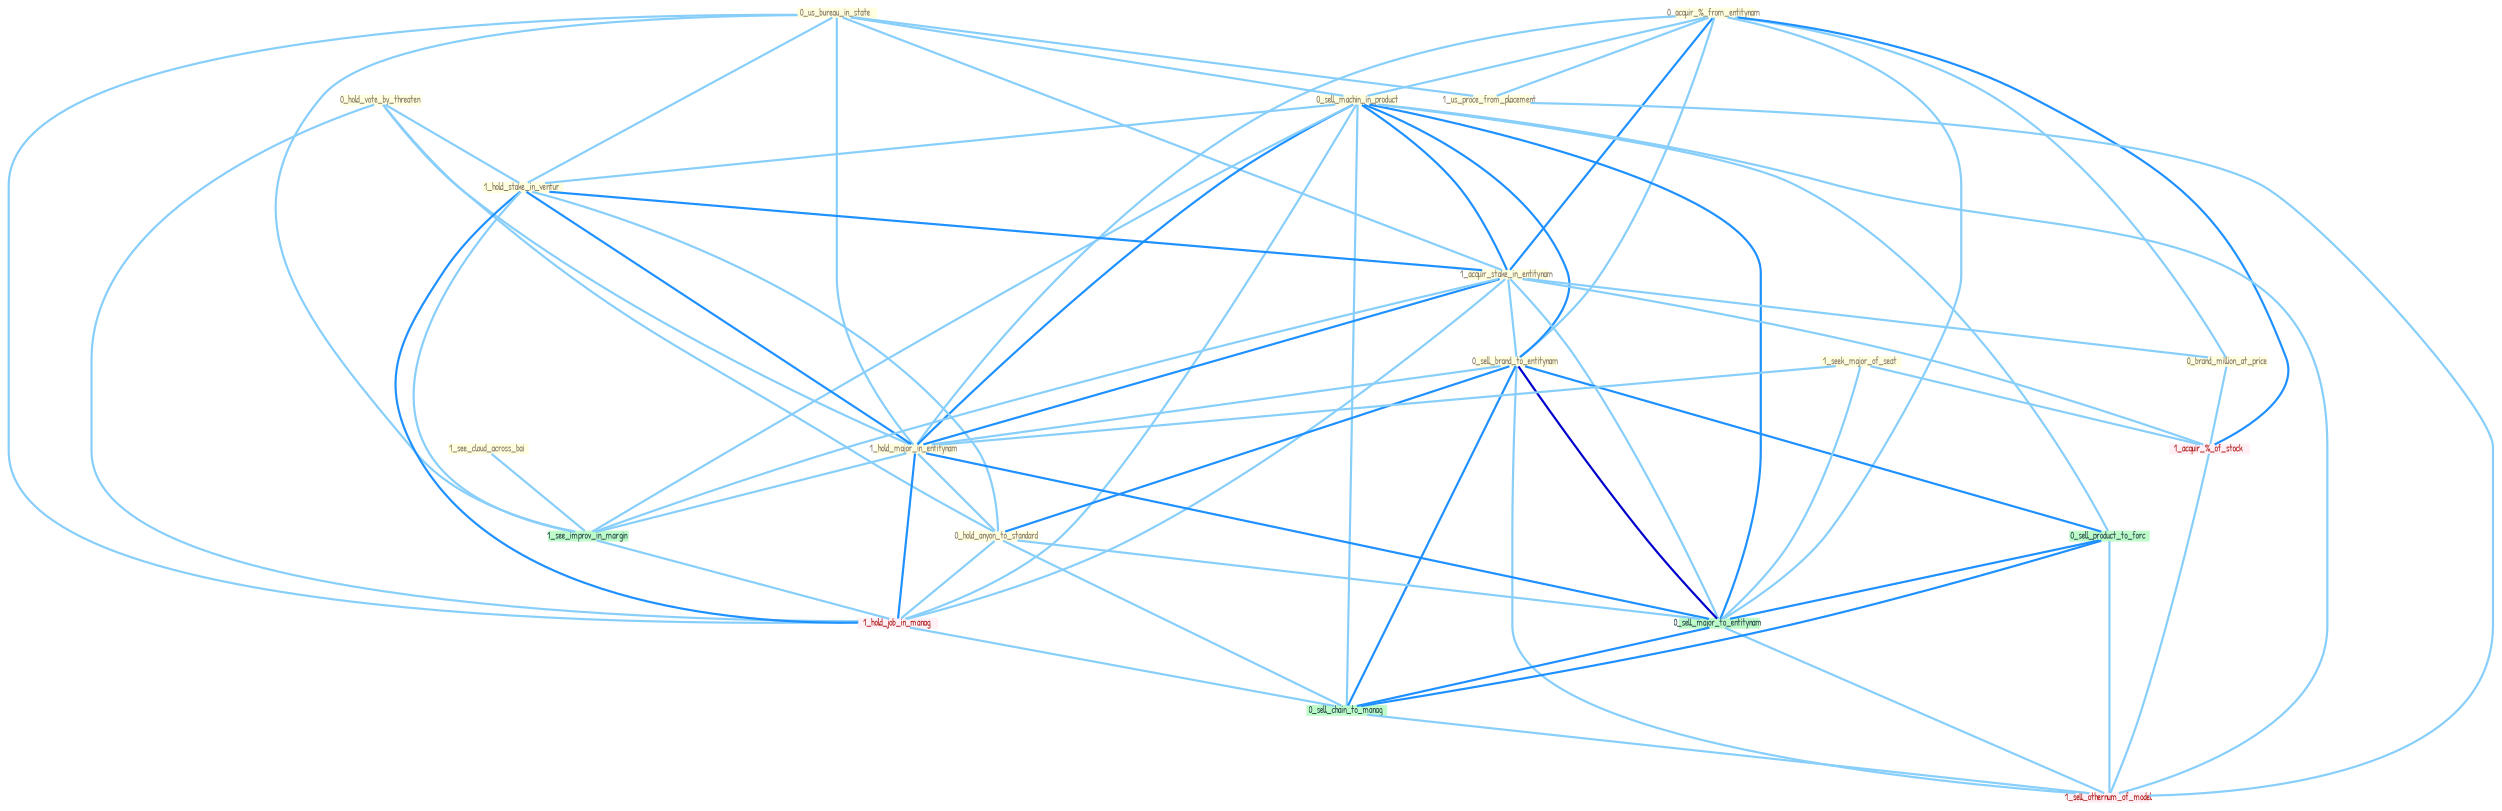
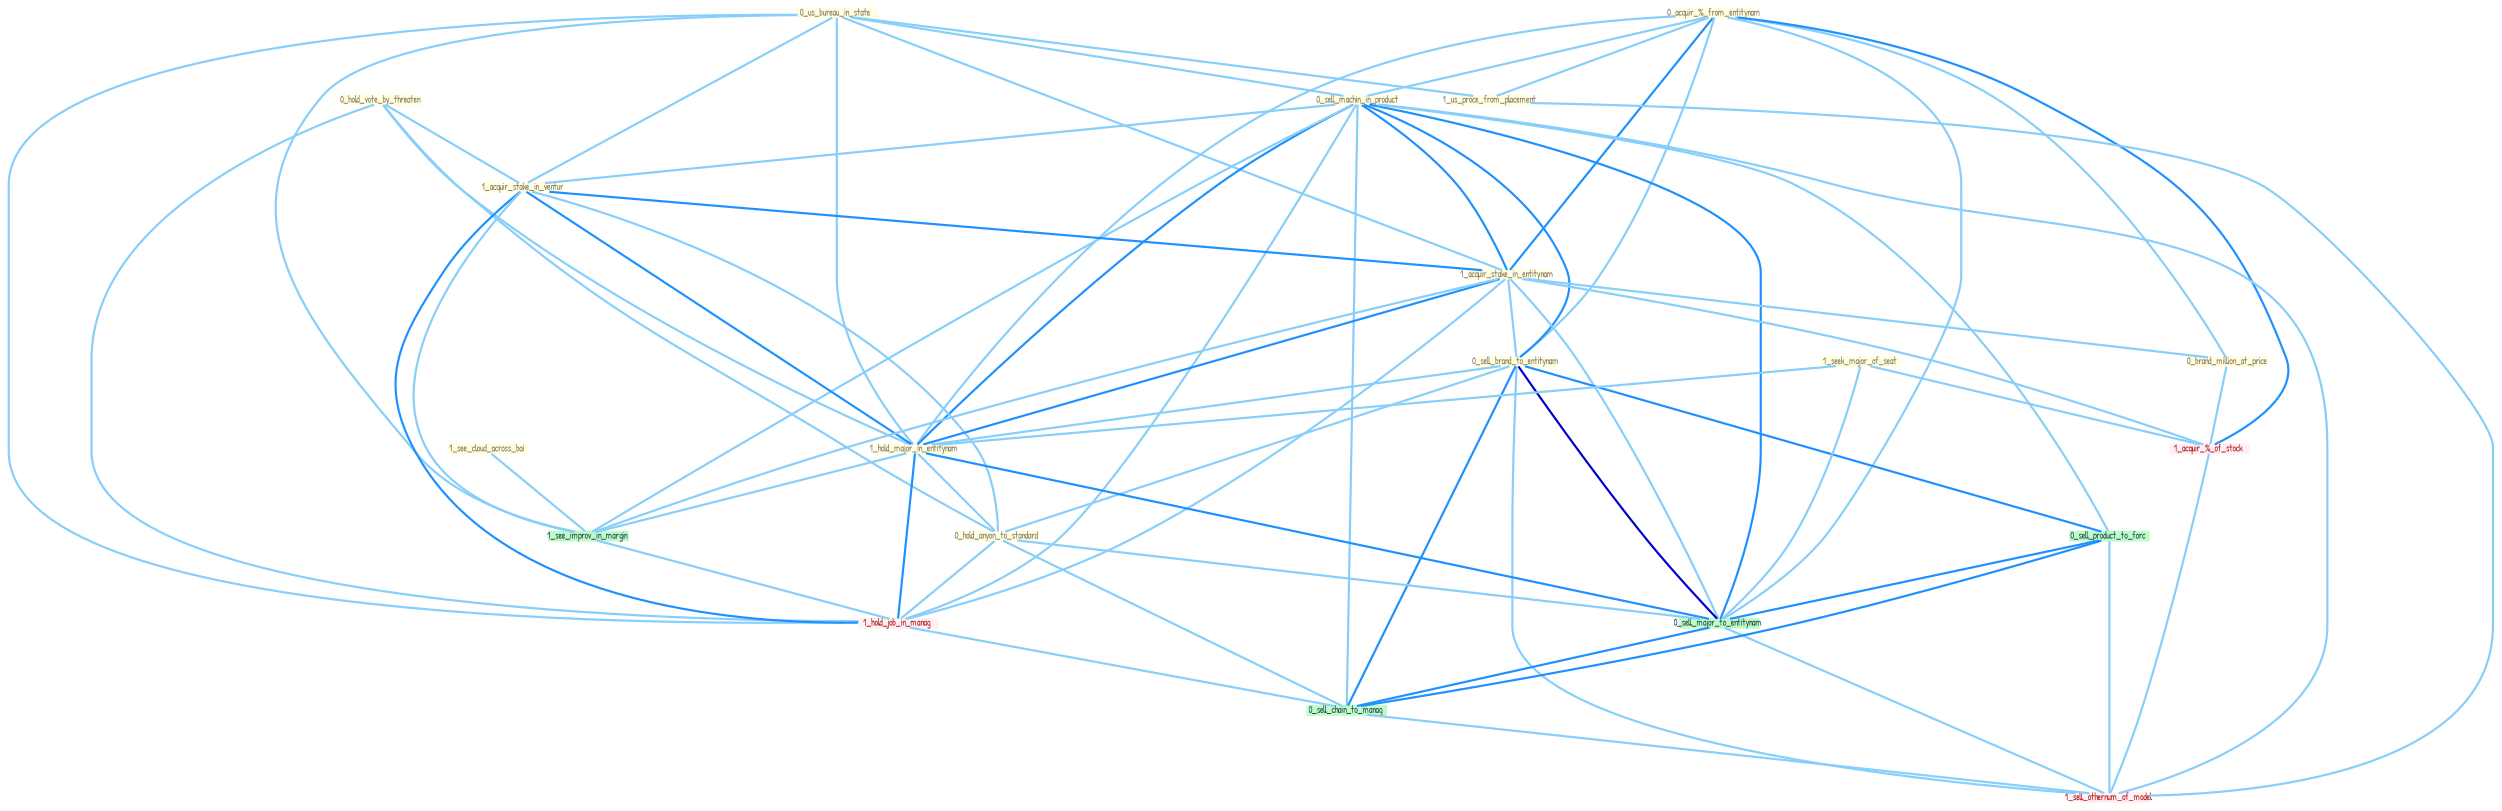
(523, 187) -> (523, 187)
(1257, 449) -> (1257, 449)
